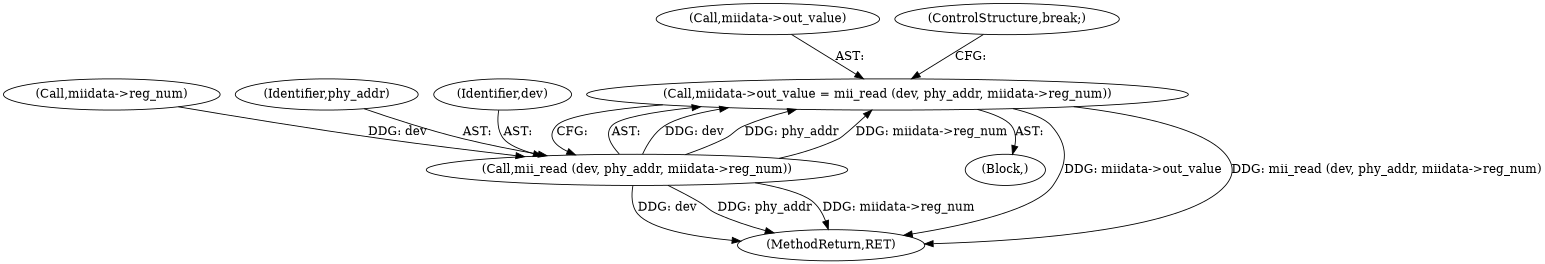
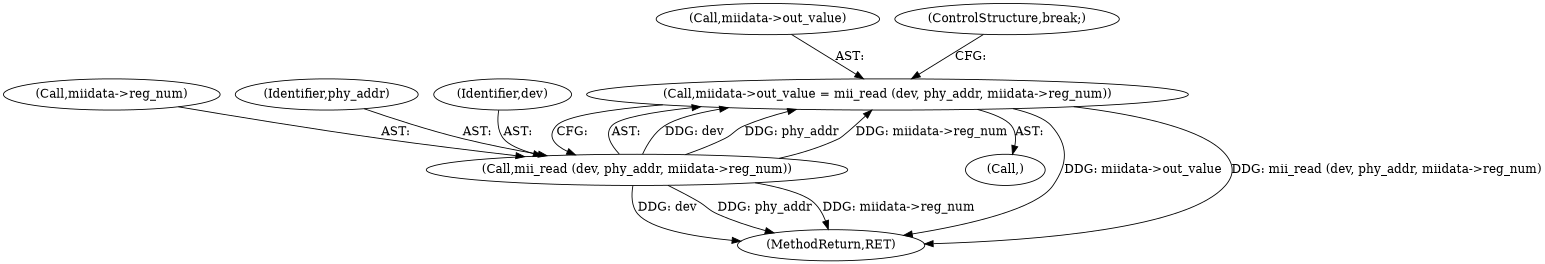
(398, 132) -> (398, 132)
(1005, 170) -> (1005, 170)
